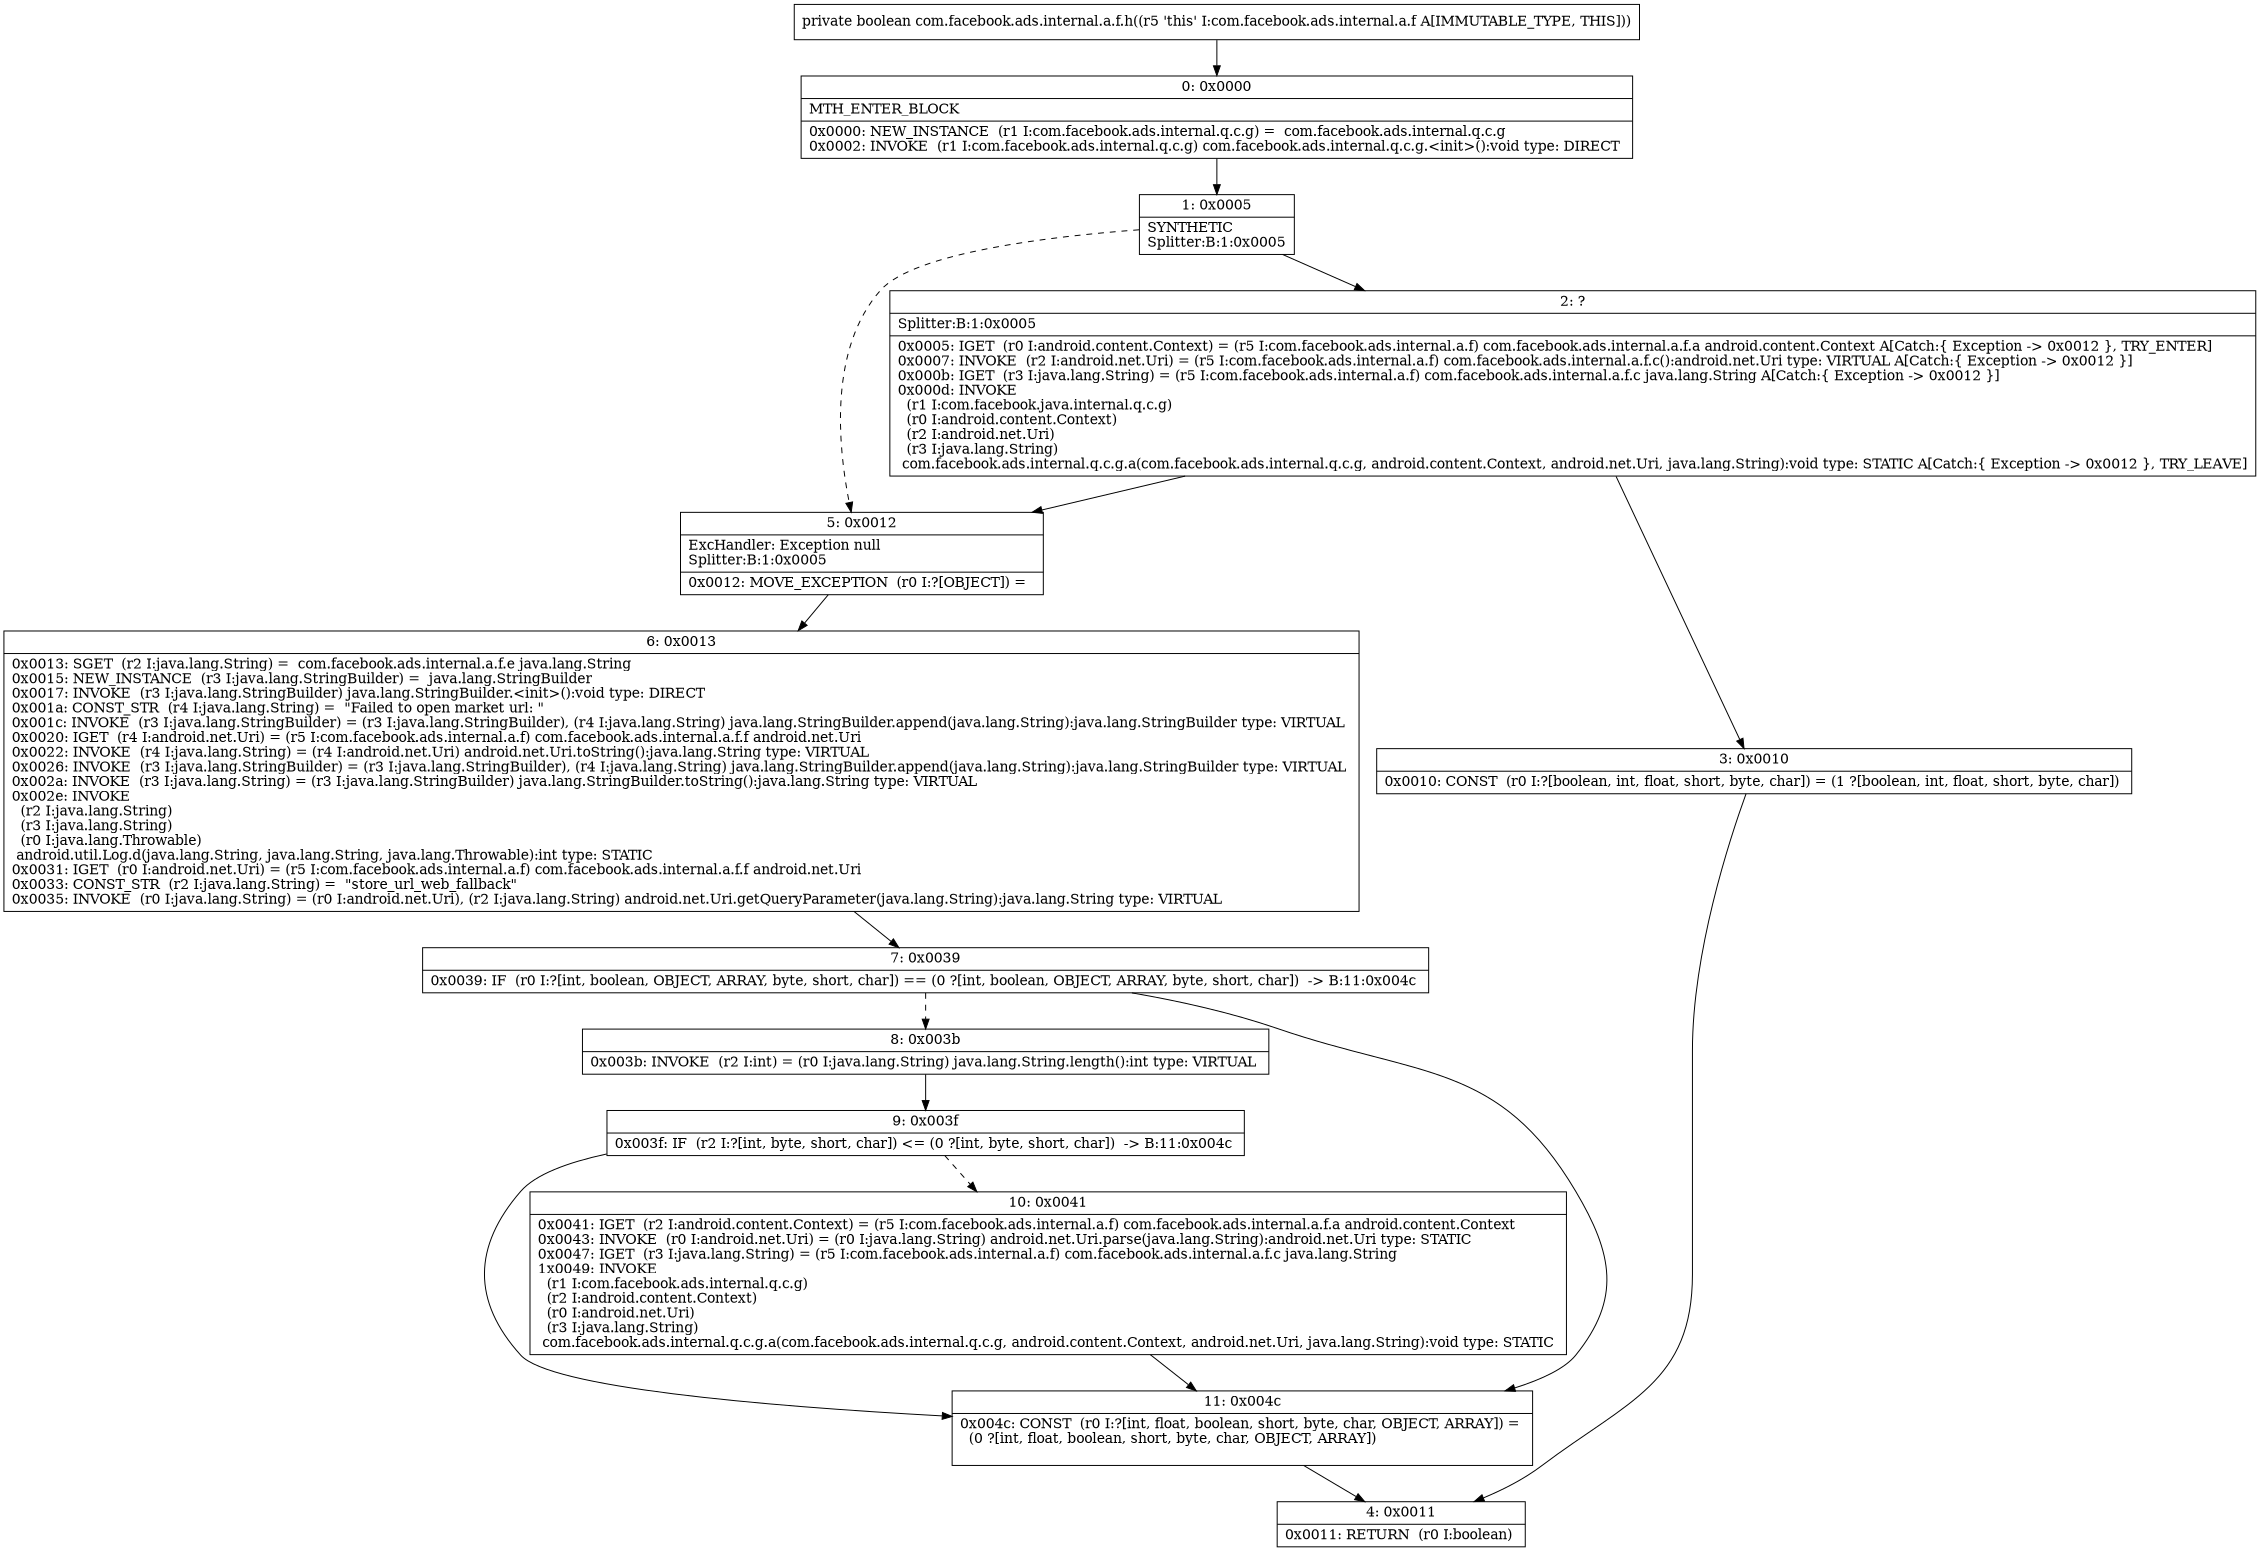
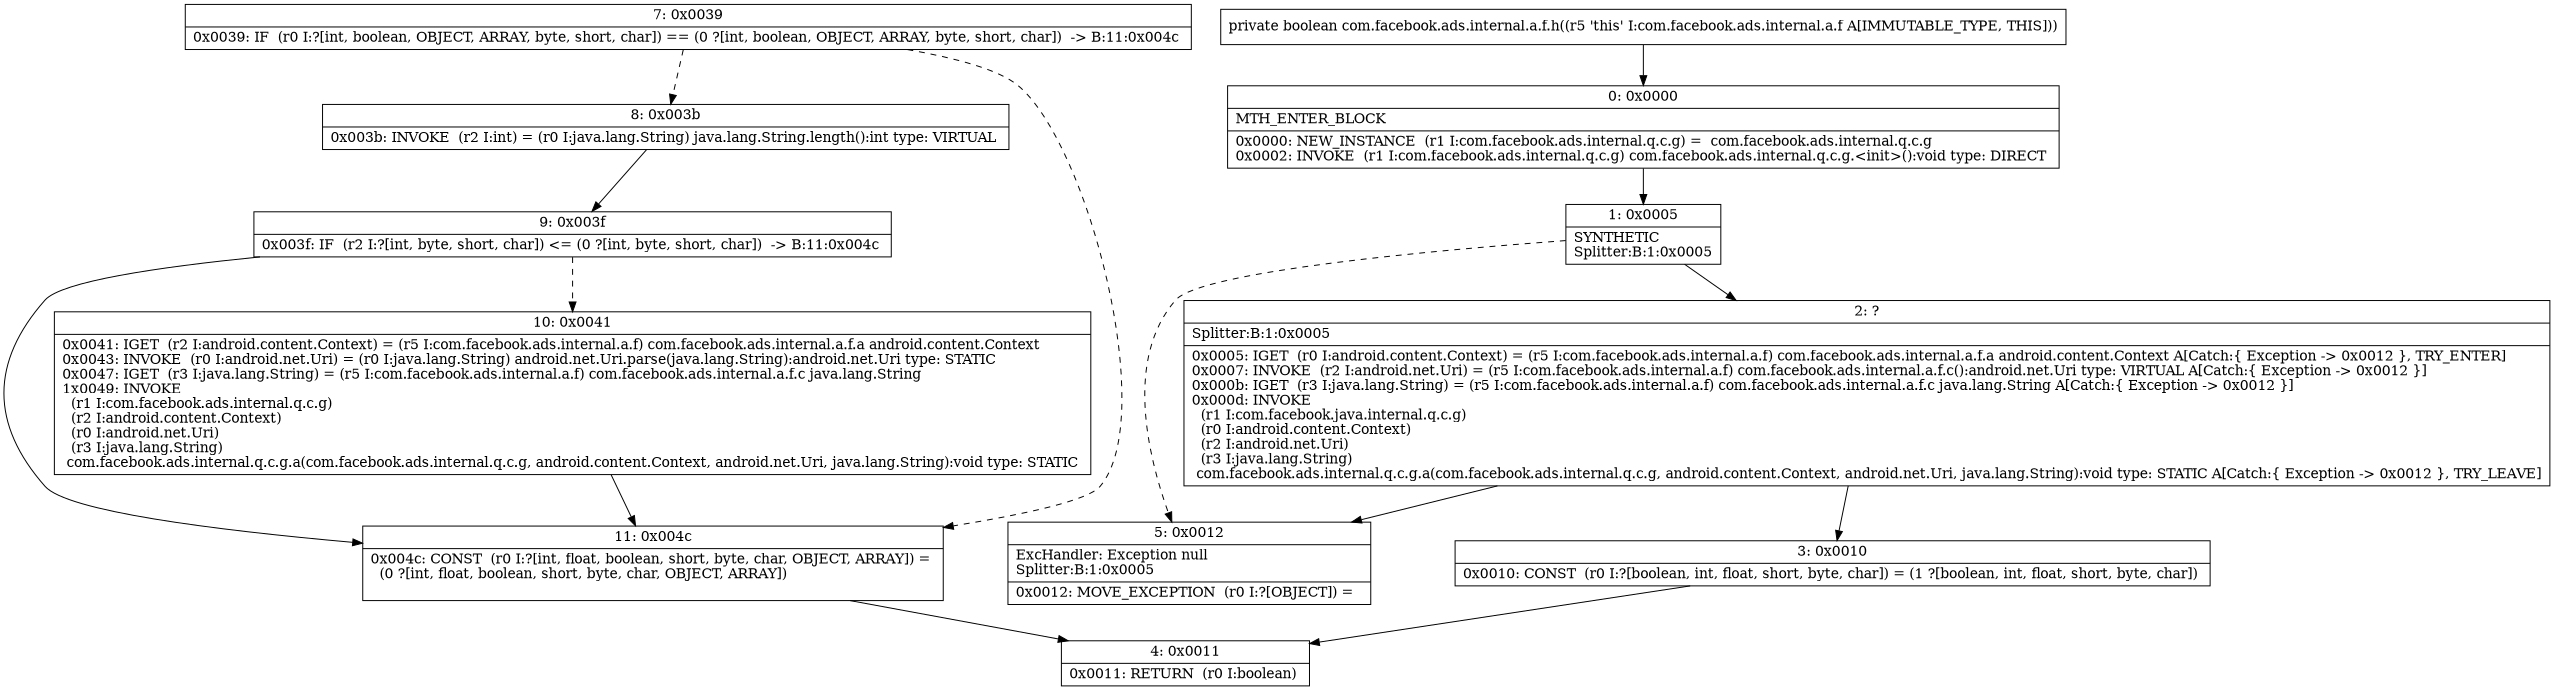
(681, 771) -> none
(1490, 1099) -> (1110, 295)
